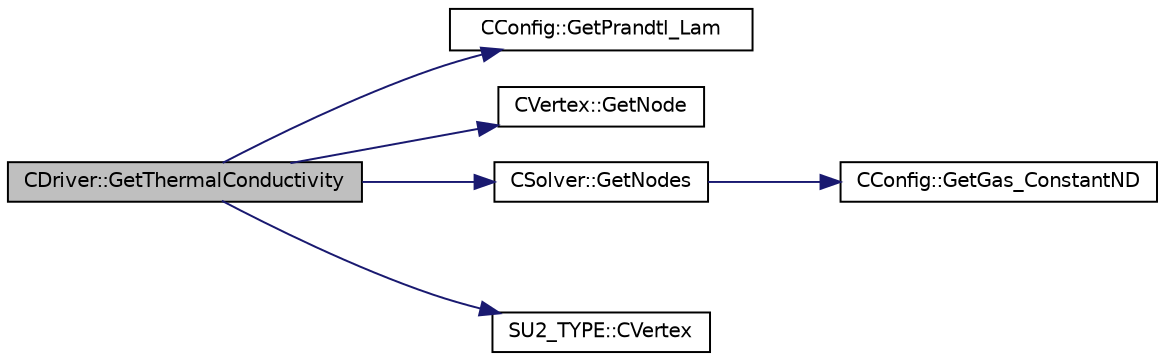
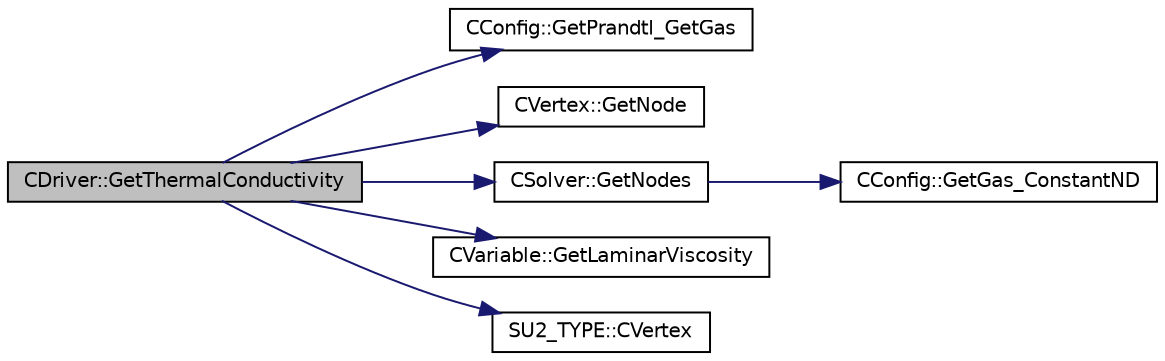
(601, 30) -> (601, 30)
none -> (601, 257)
